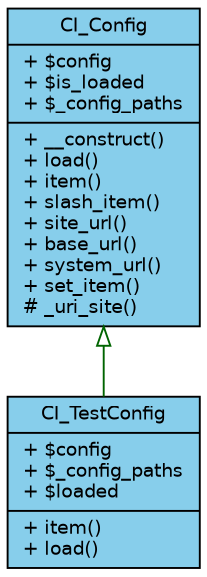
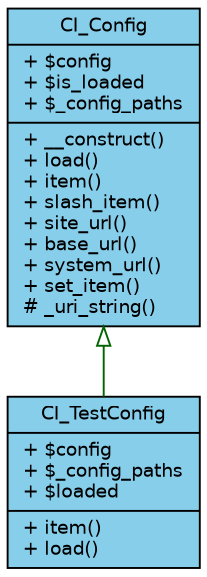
(81, 307) -> (89, 307)
